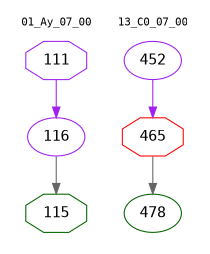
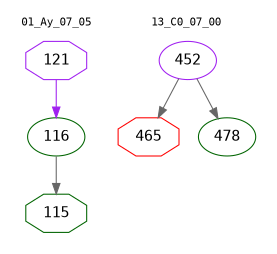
(57, 23) -> (57, 23)
(56, 60) -> (56, 60)
(153, 93) -> (171, 93)
(56, 137) -> (56, 137)
(153, 170) -> (205, 94)
